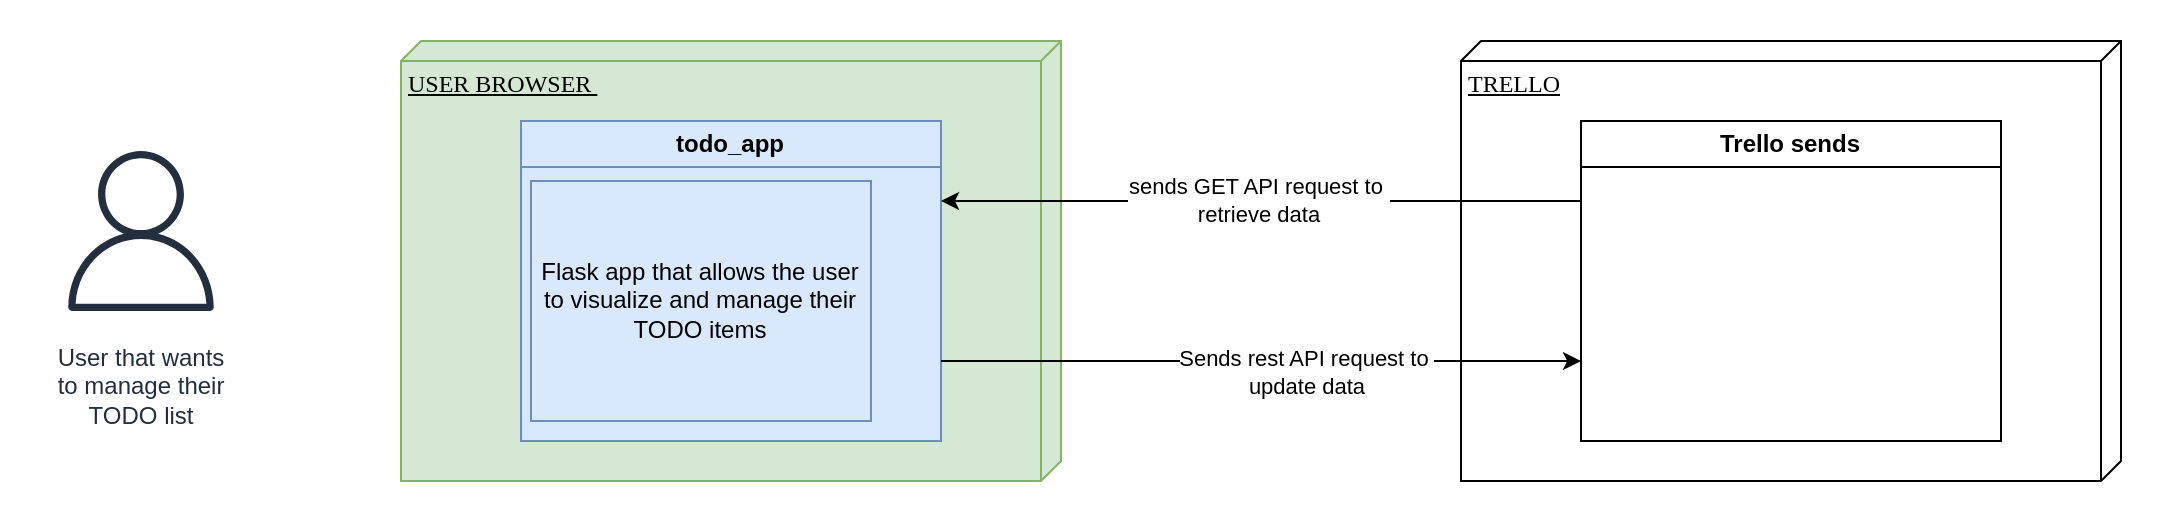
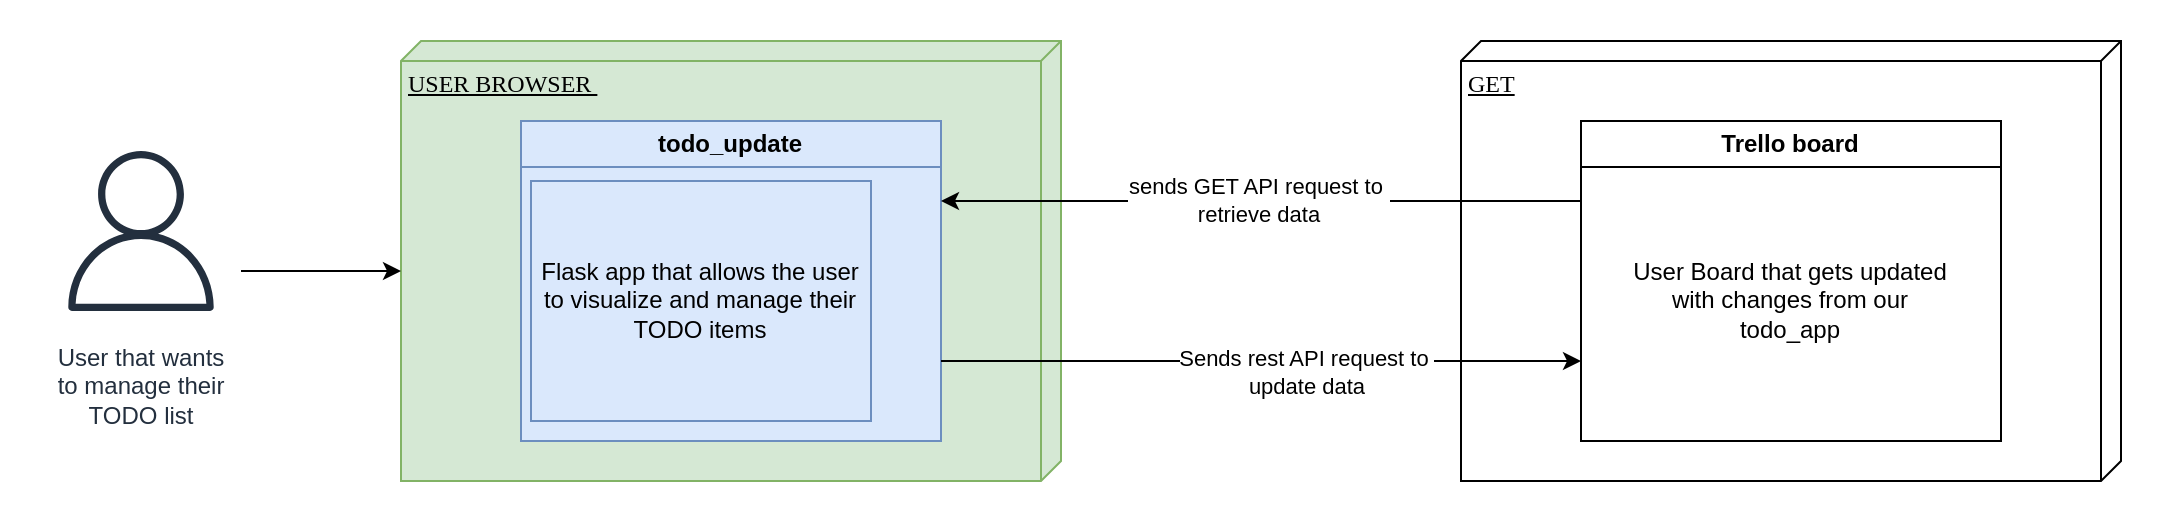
(1509, 85) -> (1489, 85)
(731, 145) -> (731, 145)
(1791, 145) -> (1791, 145)
none -> (314, 271)
none -> (1791, 301)
